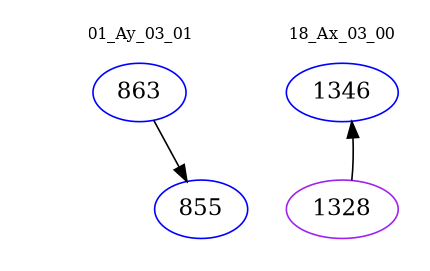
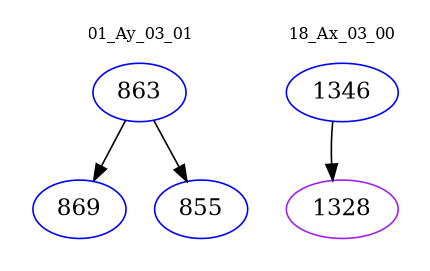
(353, 159) -> (331, 143)
none -> (79, 209)
